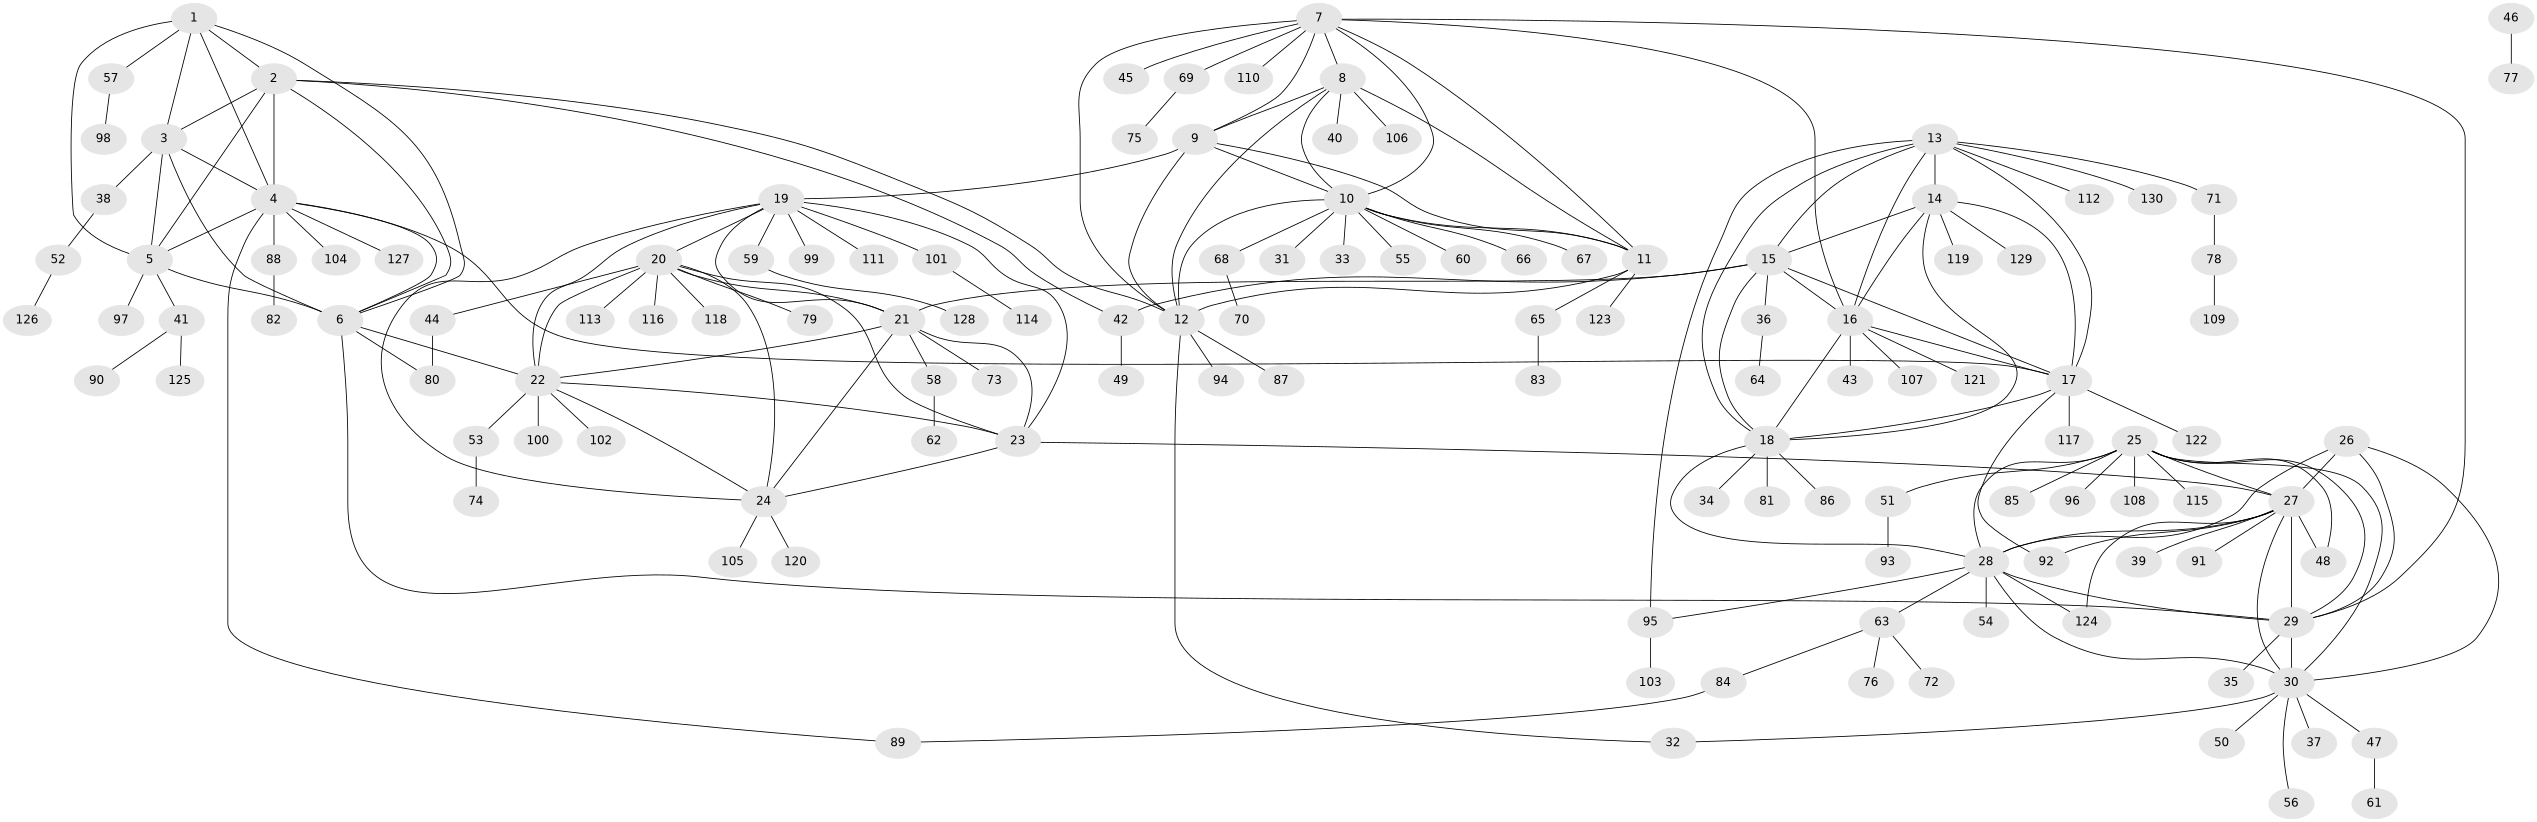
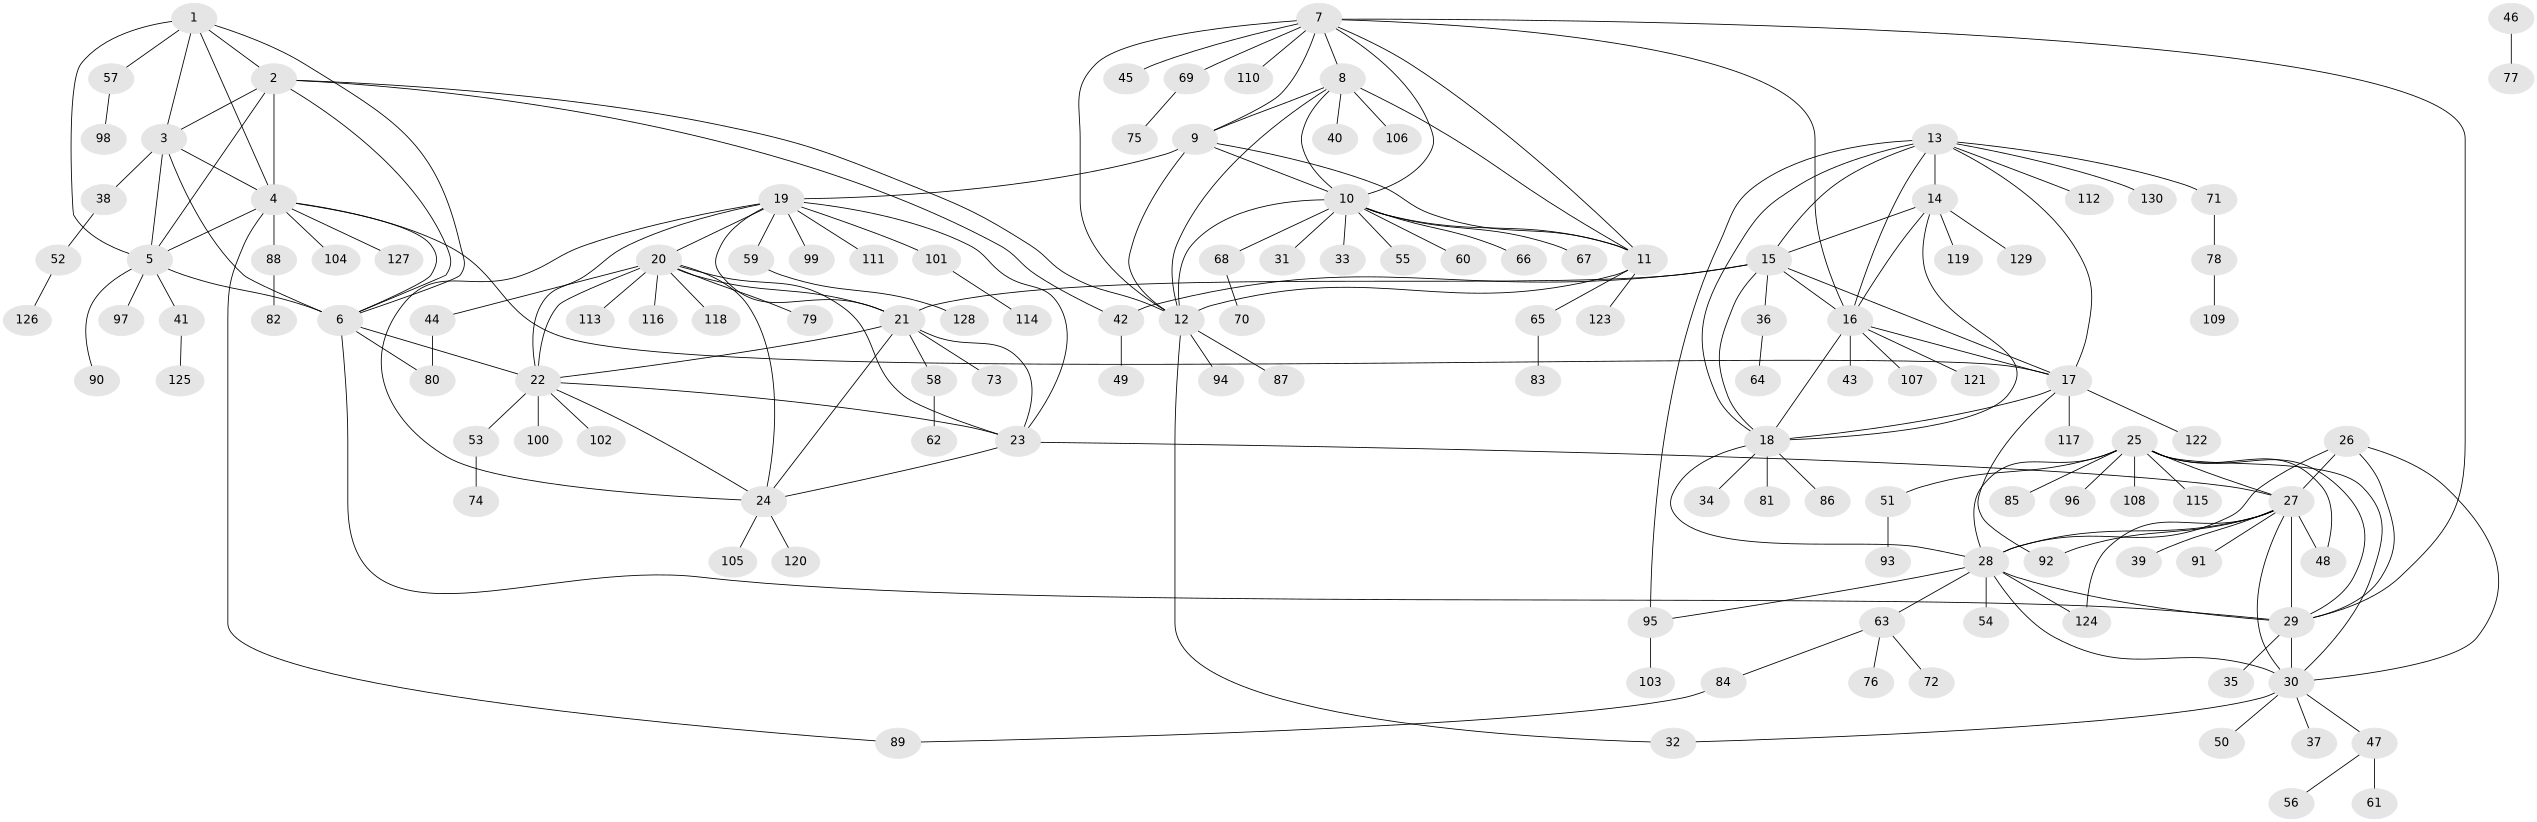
(2058, 253) -> none
(139, 351) -> (90, 309)
(2283, 743) -> (2333, 774)
